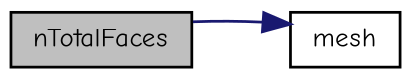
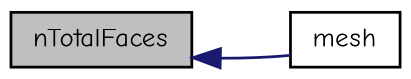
(228, 21) -> (255, 58)
